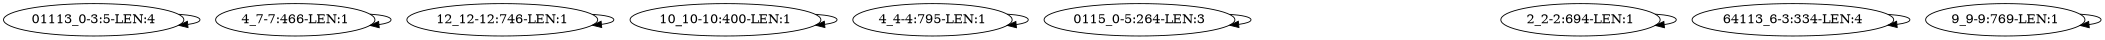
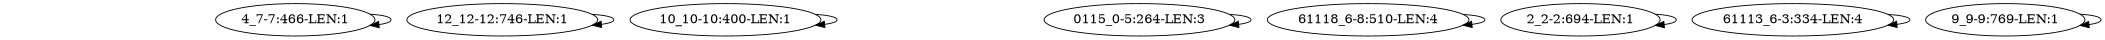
(94, 20) -> none
(932, 20) -> none
none -> (1368, 20)
(1793, 20) -> (1793, 20)
